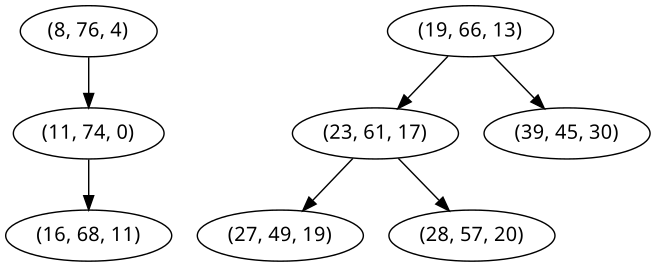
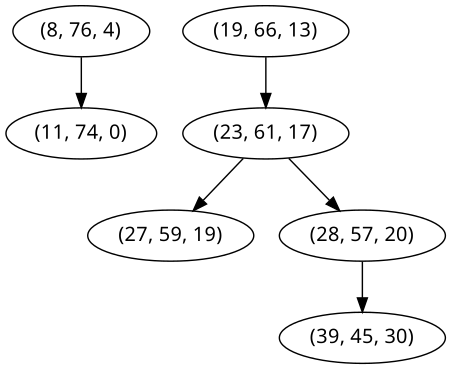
(514, 77) -> (362, 280)
(89, 236) -> none
(280, 236) -> (171, 236)
